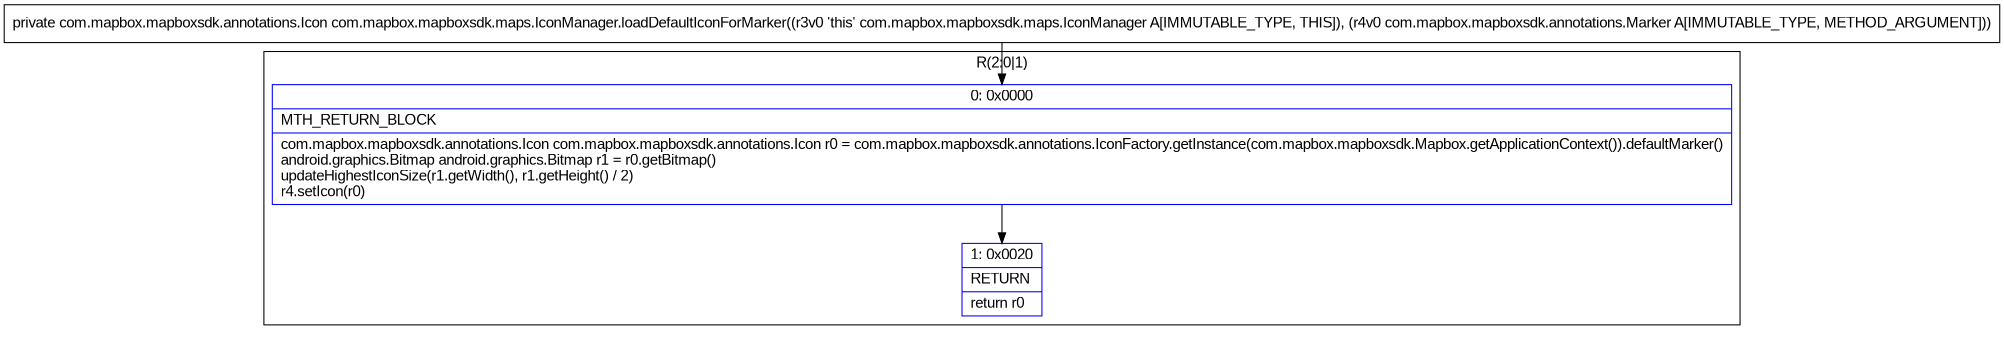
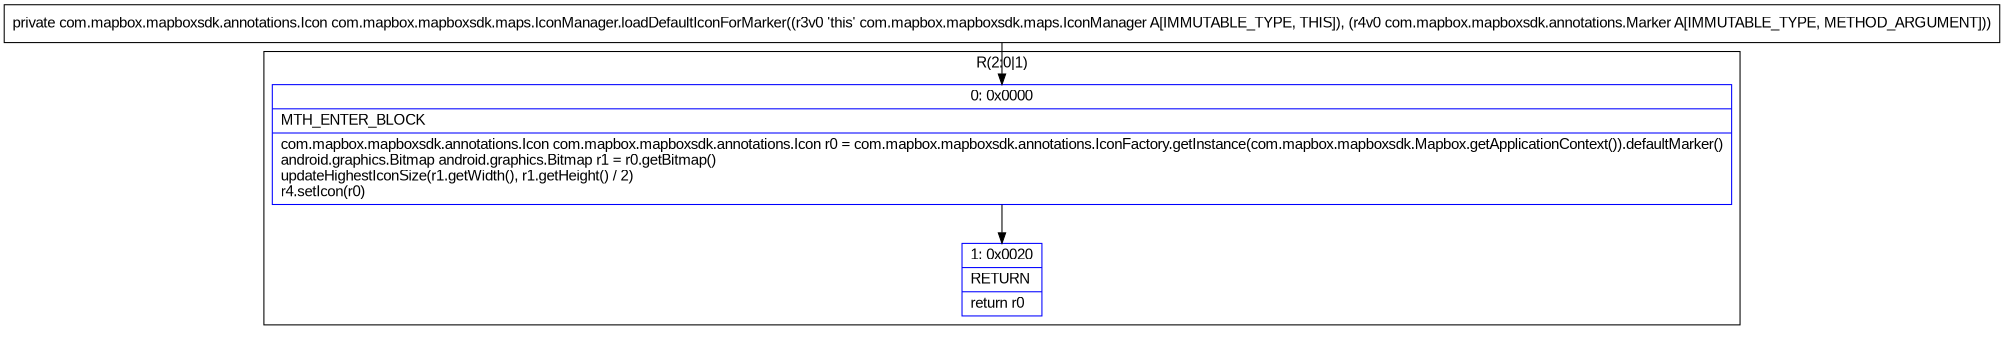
(359, 120) -> (353, 120)
